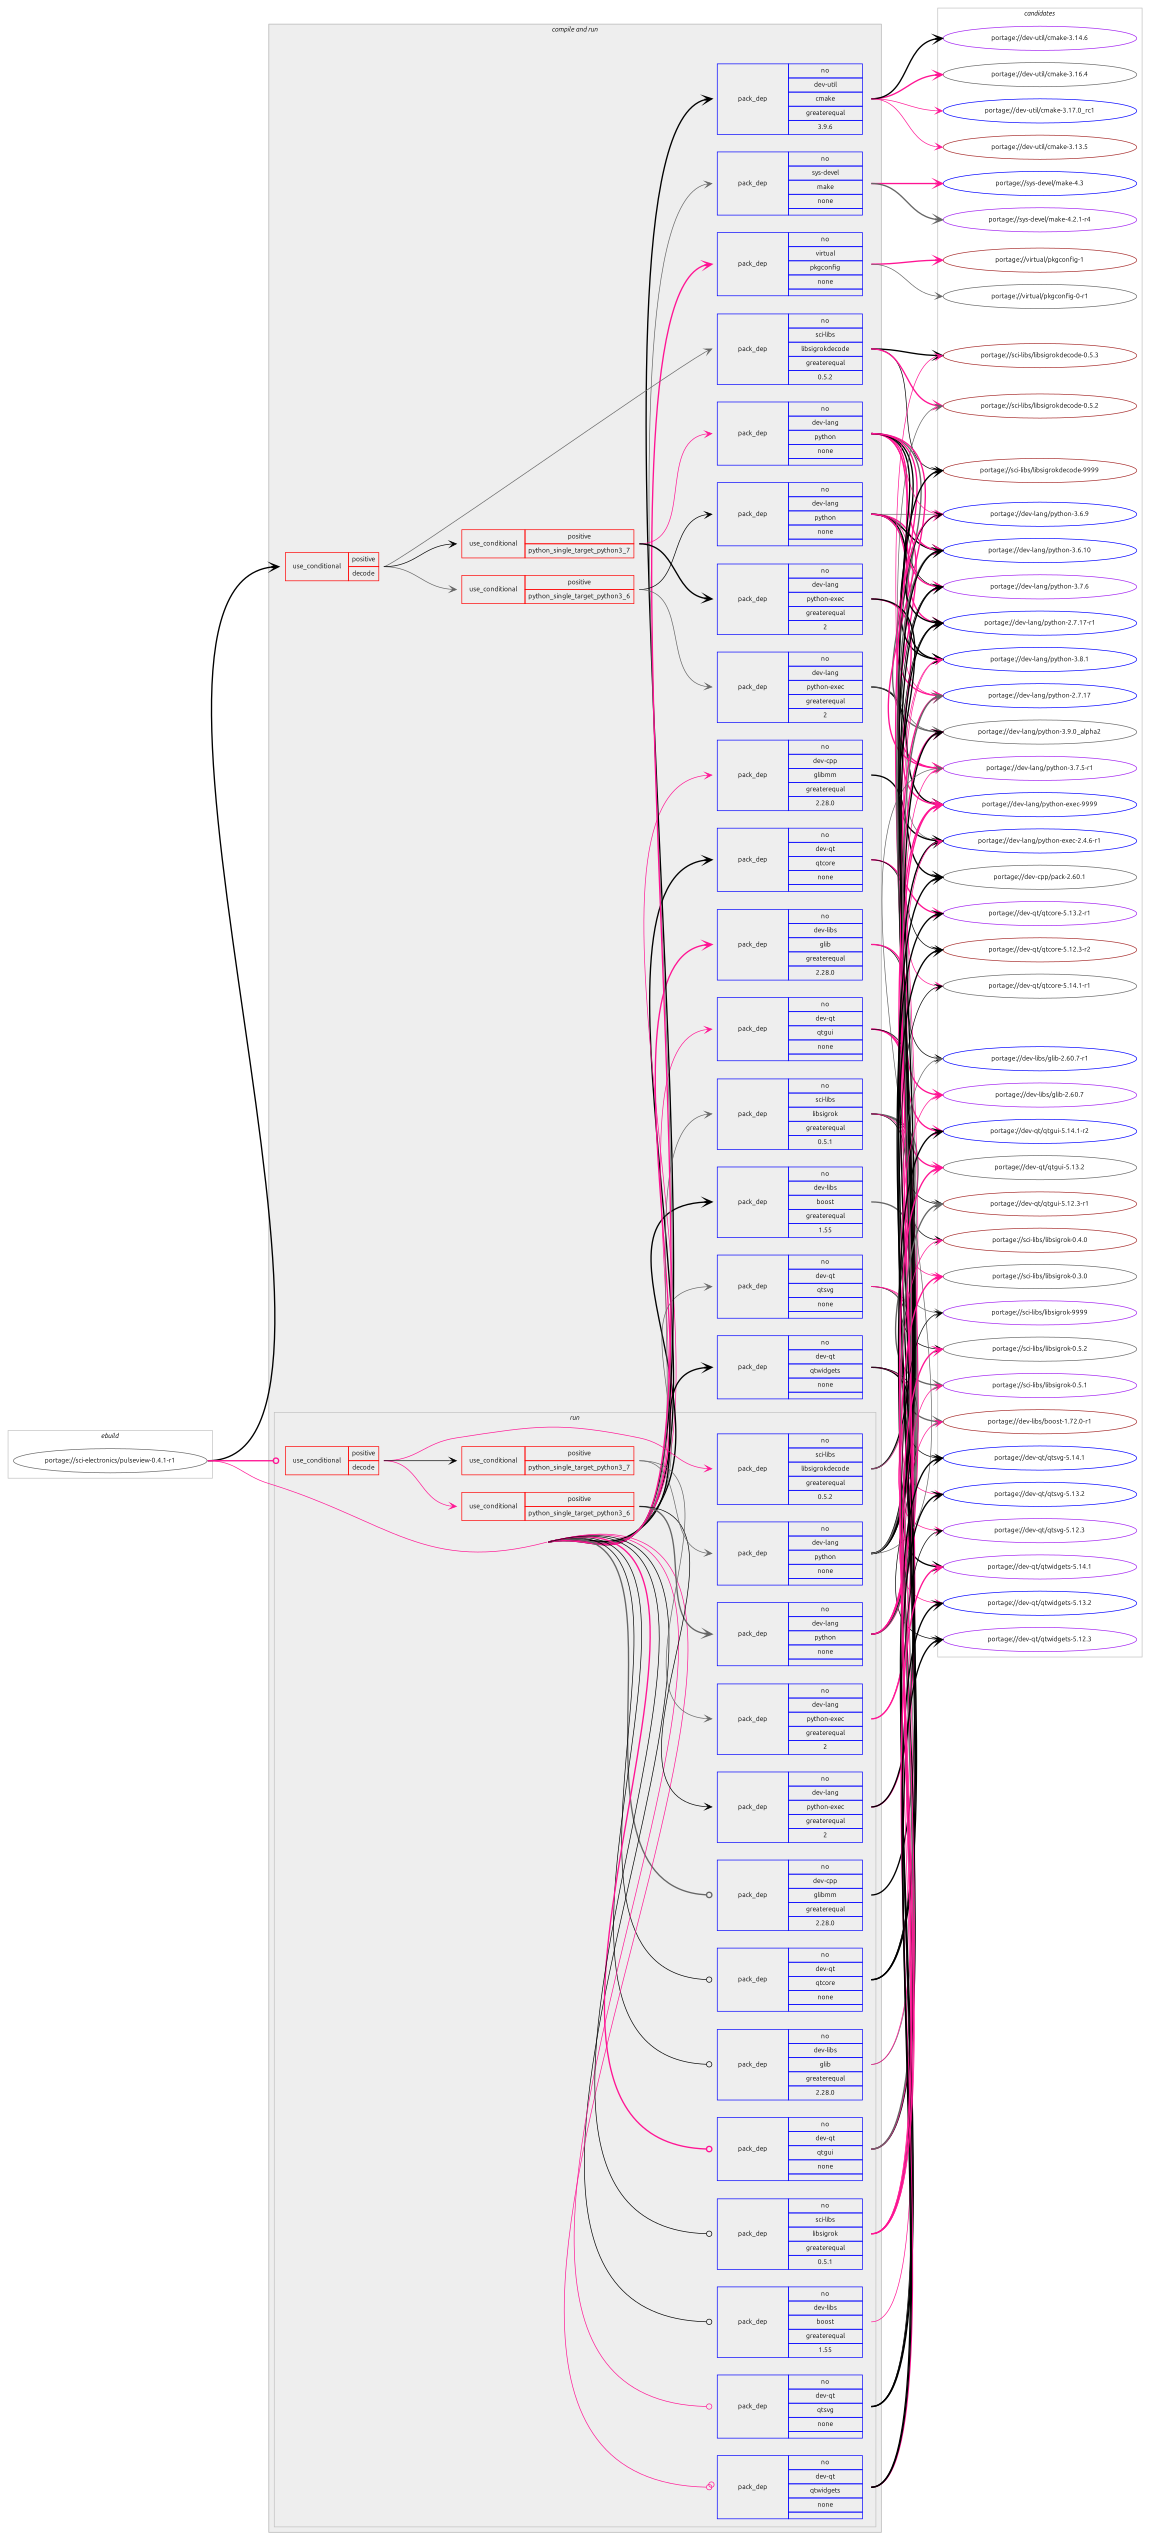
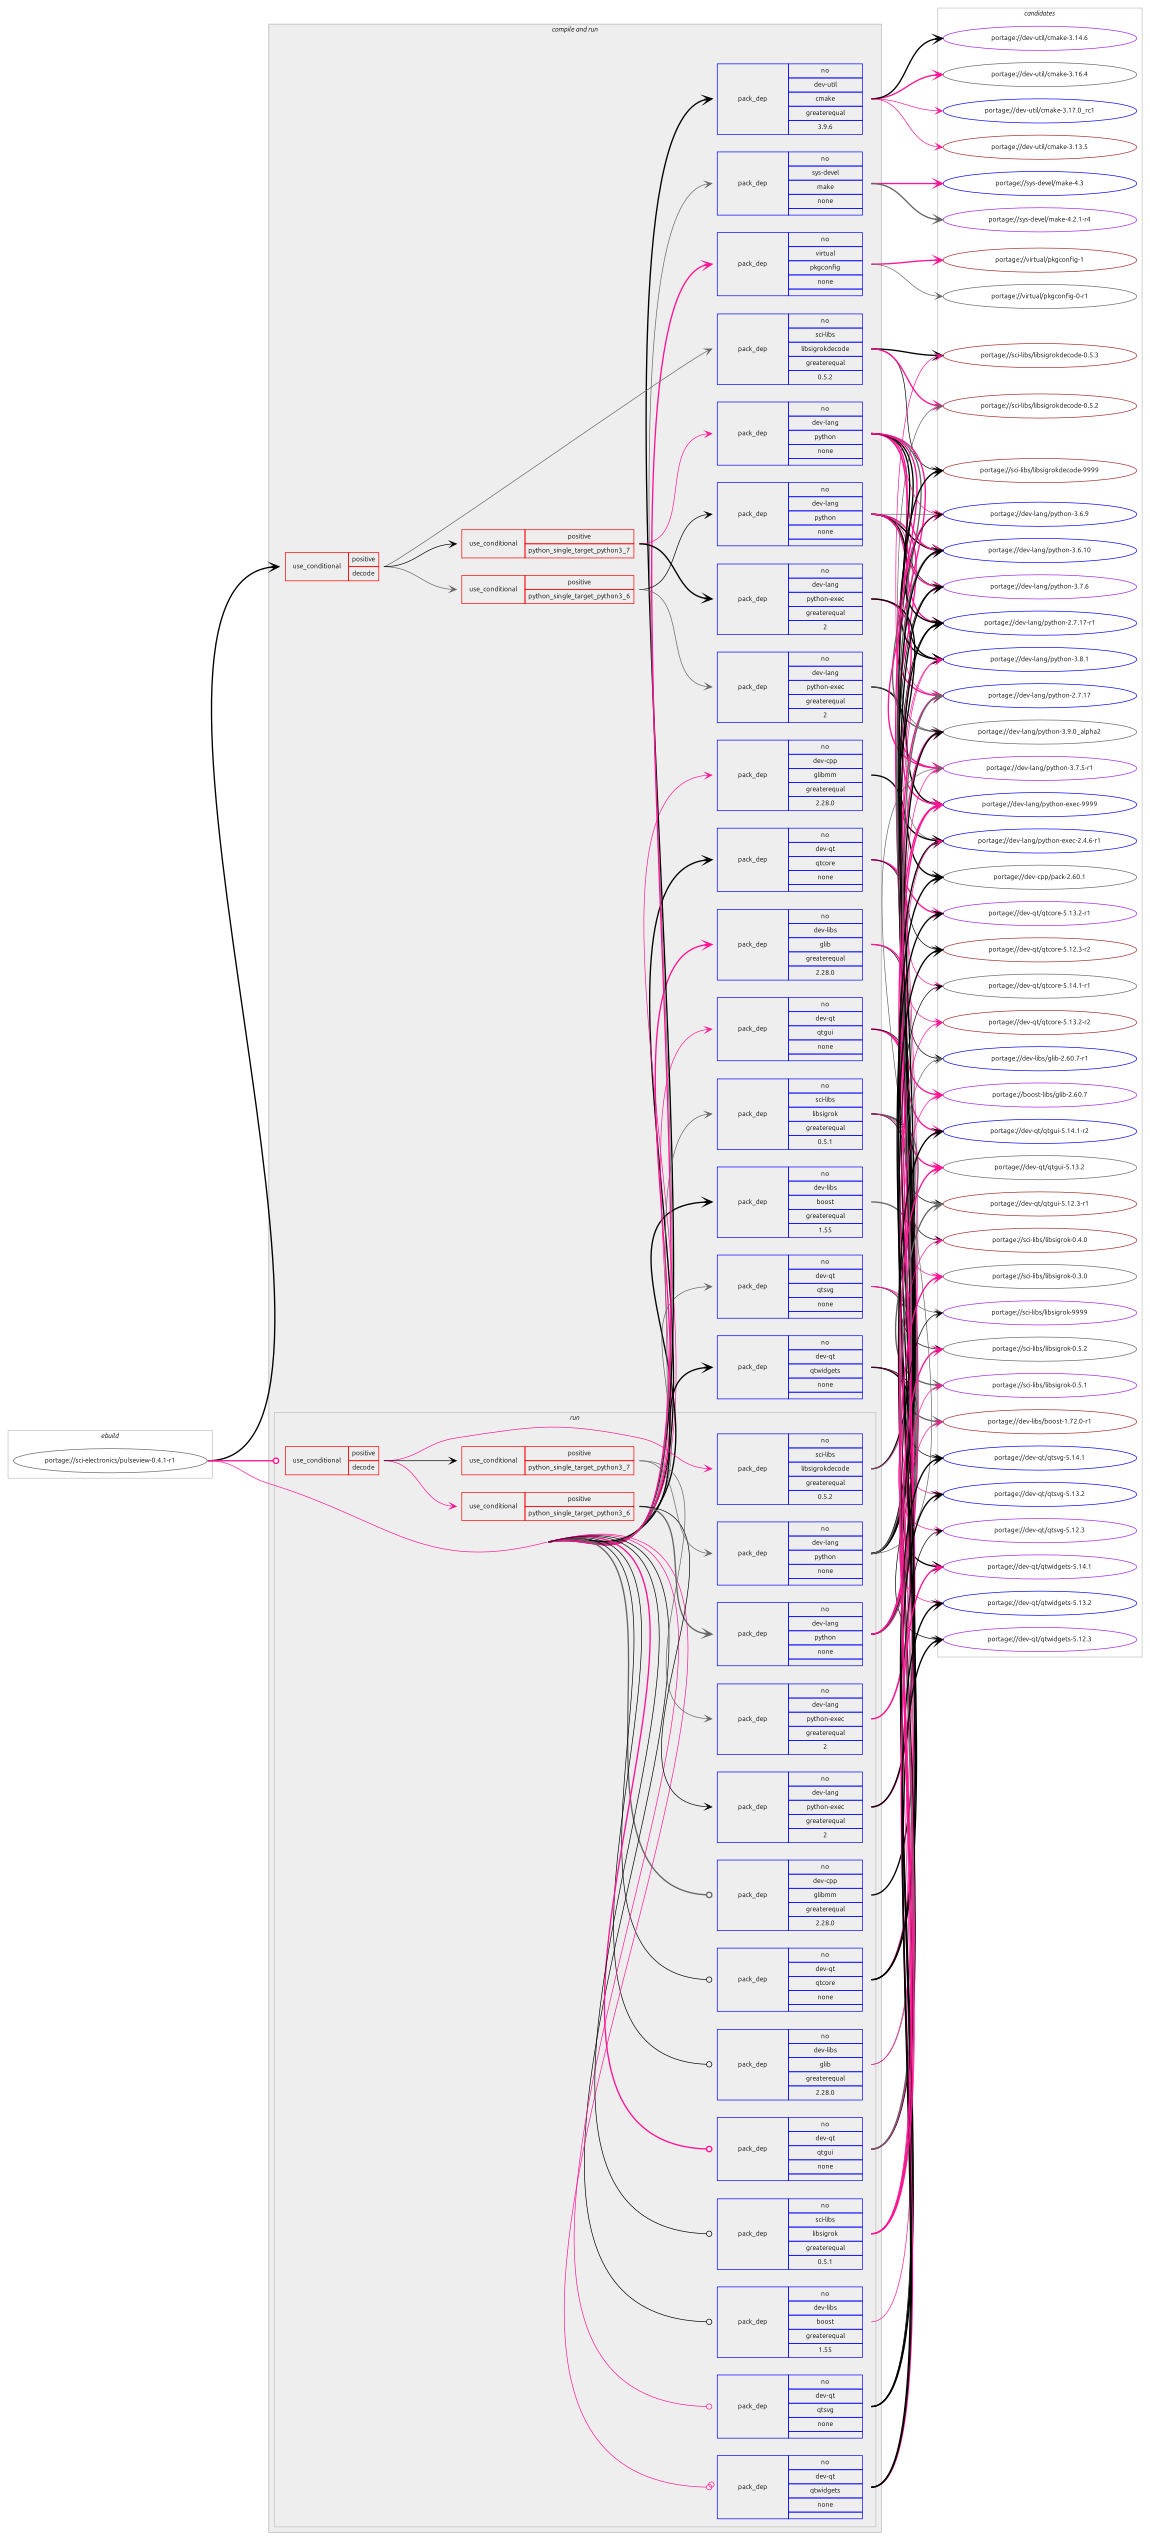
none -> (1040, 1022)
(1040, 1095) -> (1040, 1095)
